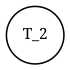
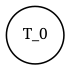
(35, 35) -> (35, 35)
